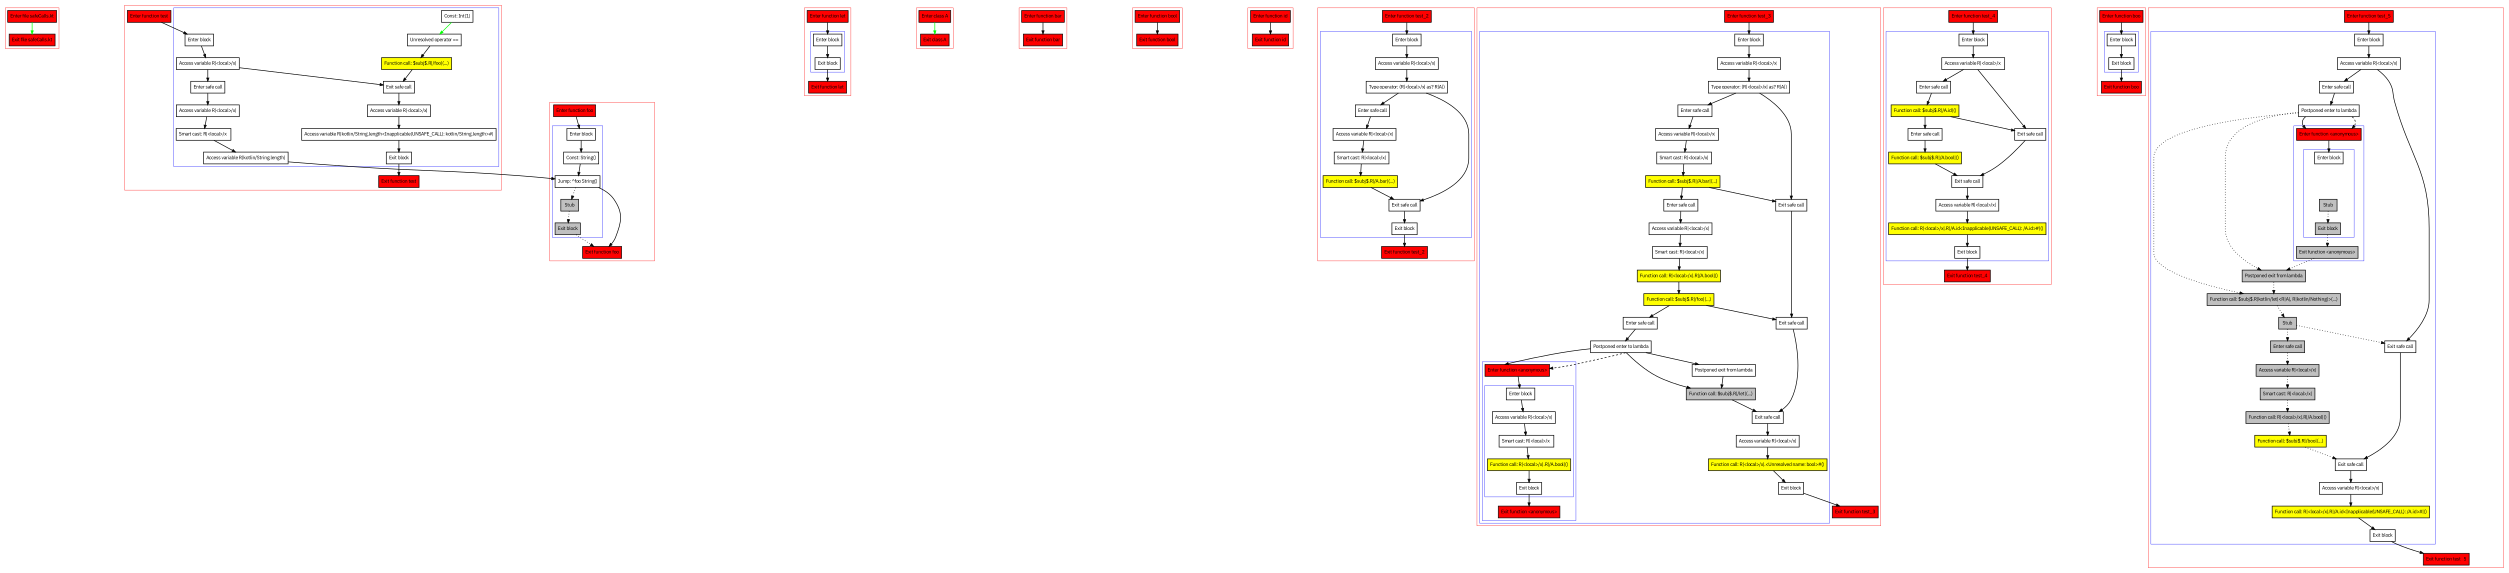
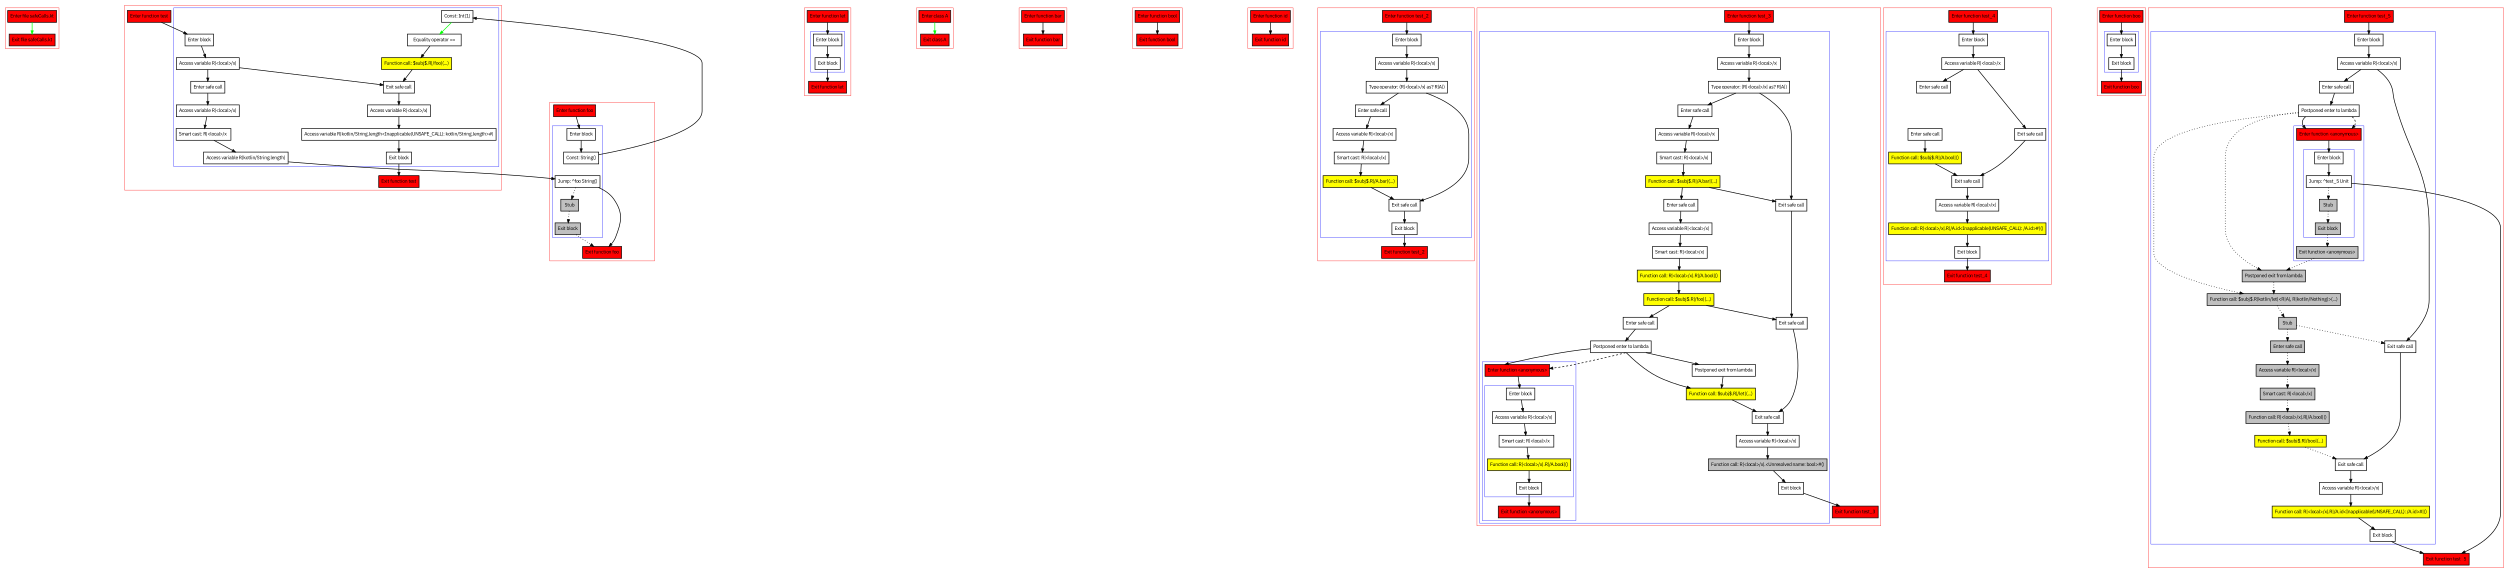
(434, 40) -> (434, 40)
(1925, 111) -> none
(580, 168) -> (673, 47)
none -> (2329, 182)
(1721, 394) -> (1721, 394)
(1768, 465) -> (1768, 465)
